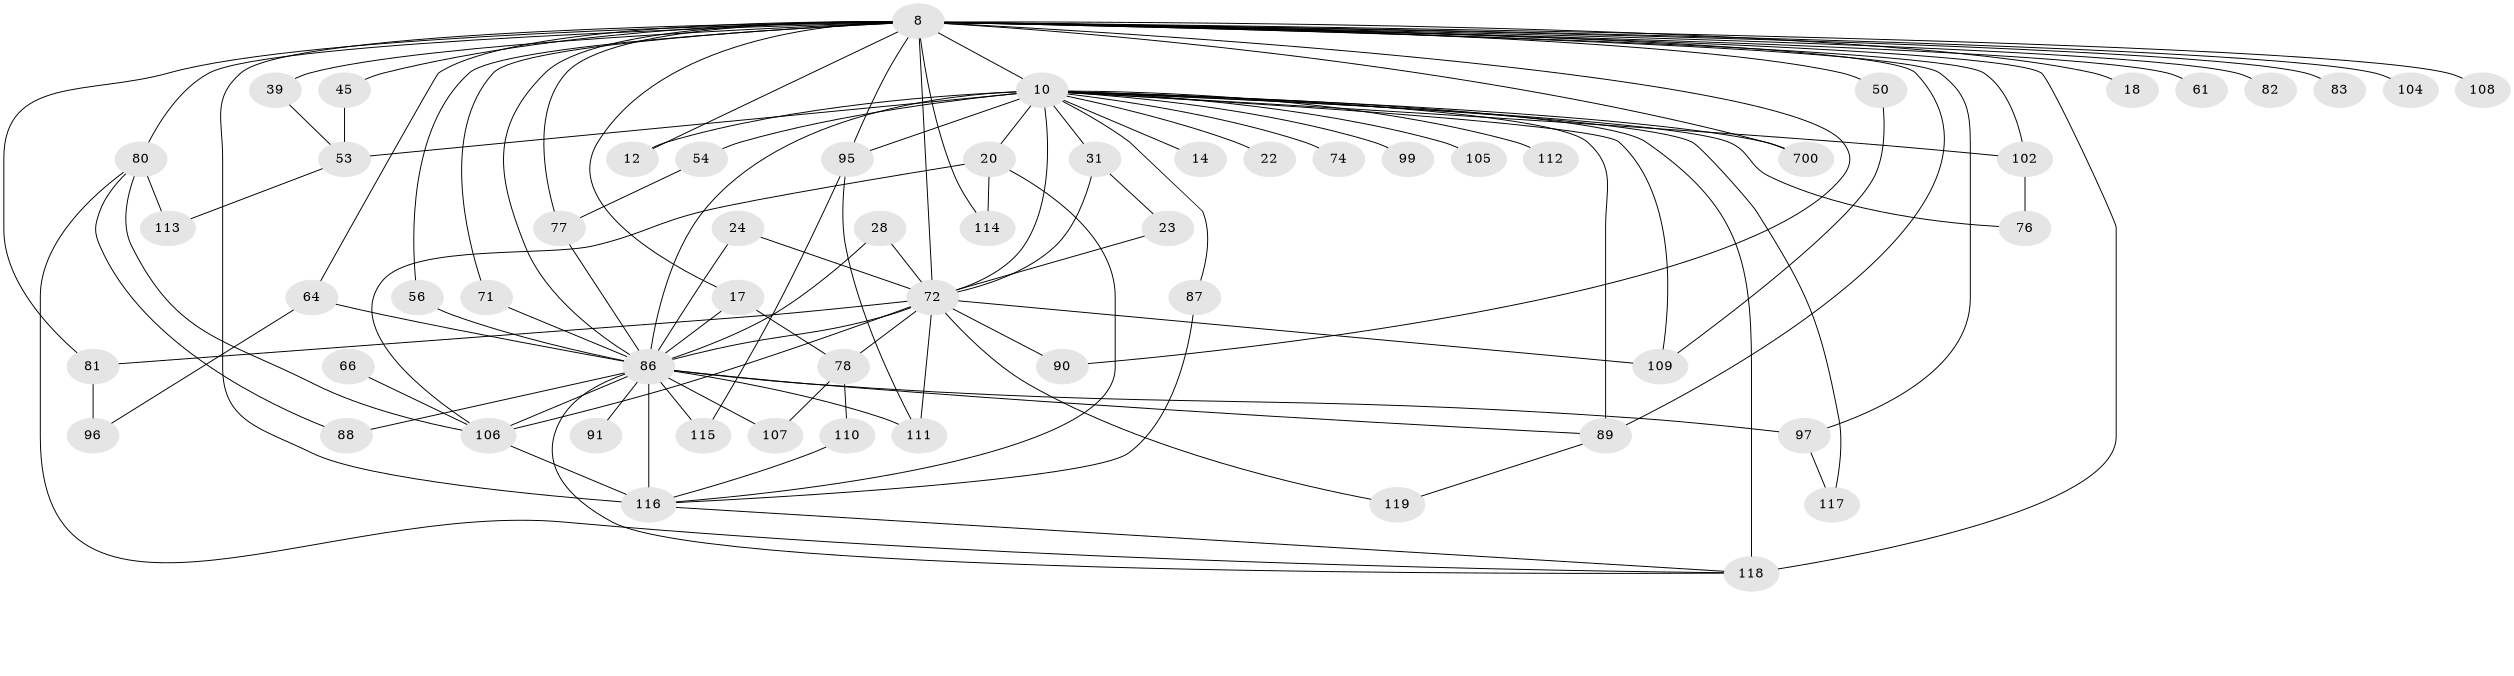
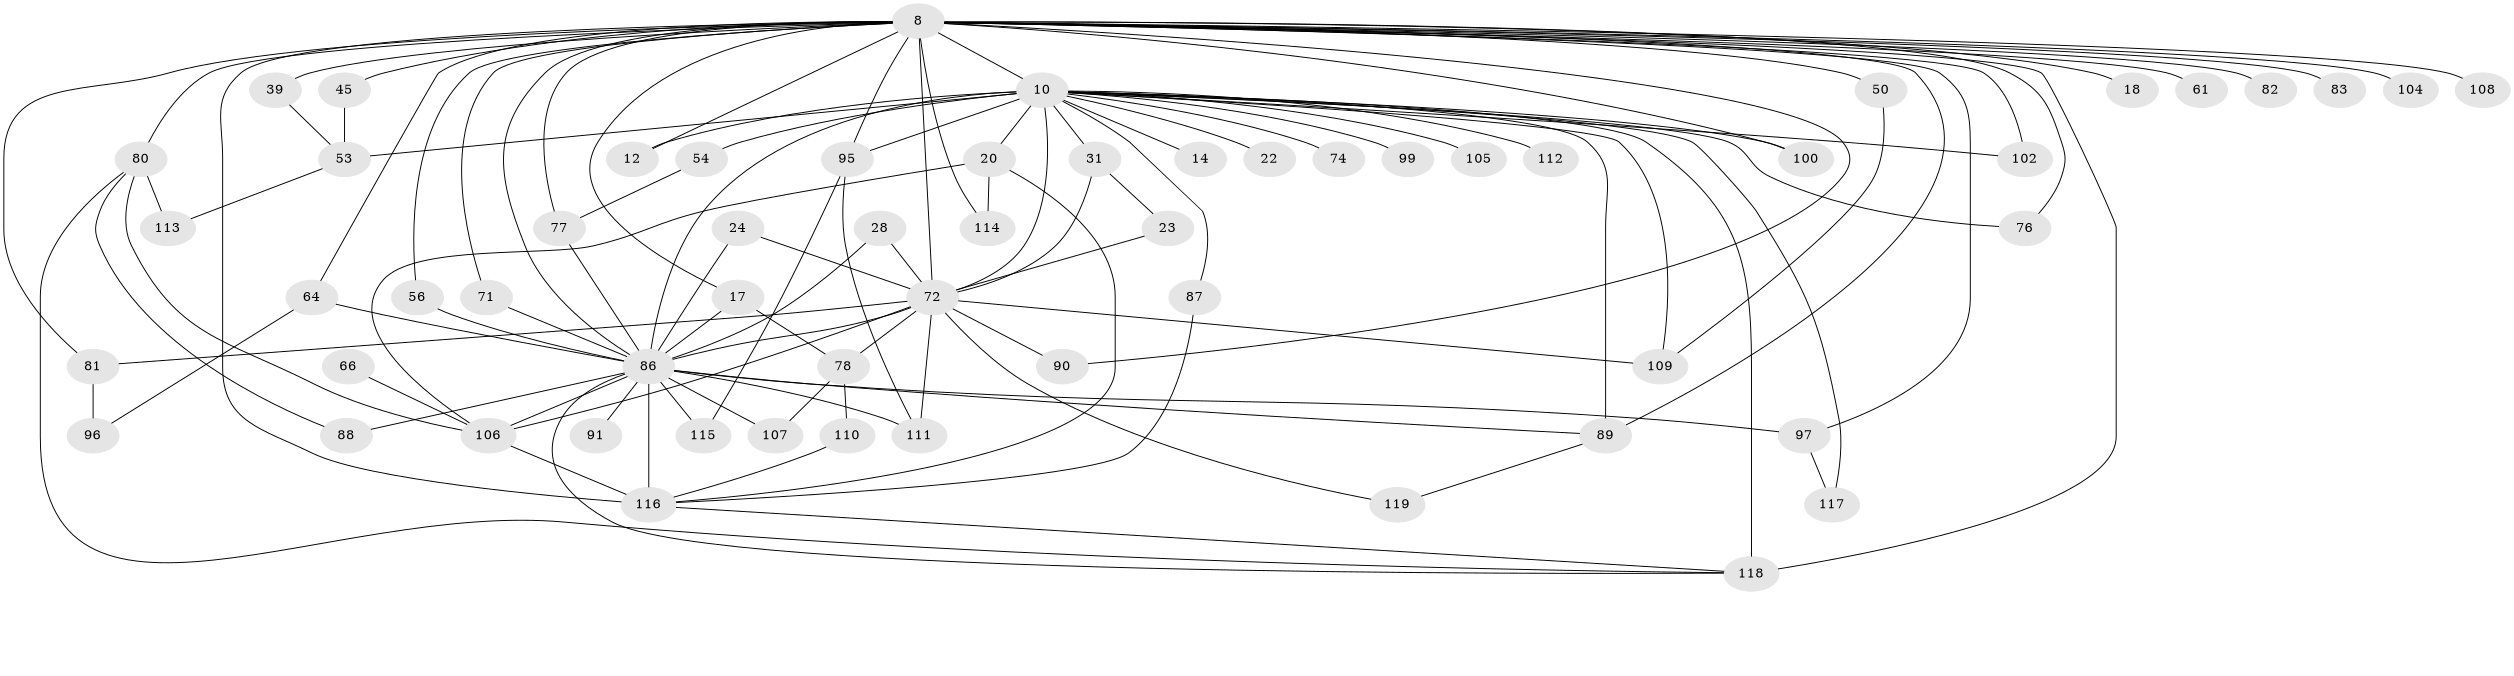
(1806, 159) -> (1806, 159)
(2025, 194) -> (1563, 30)
